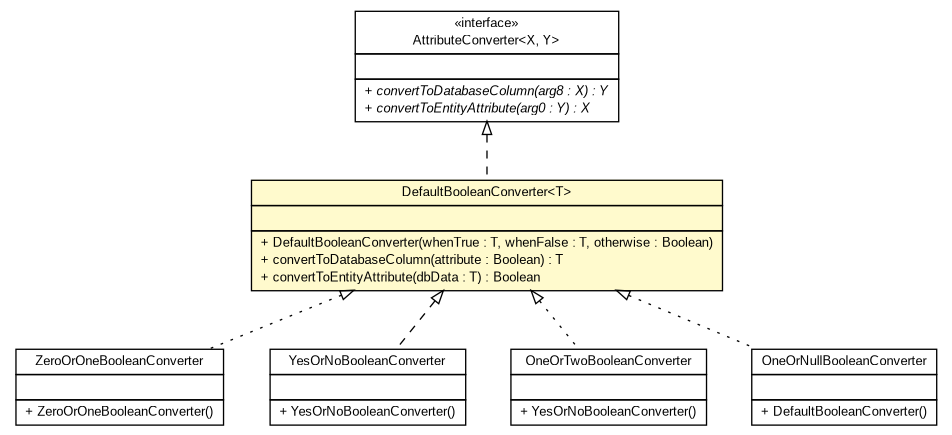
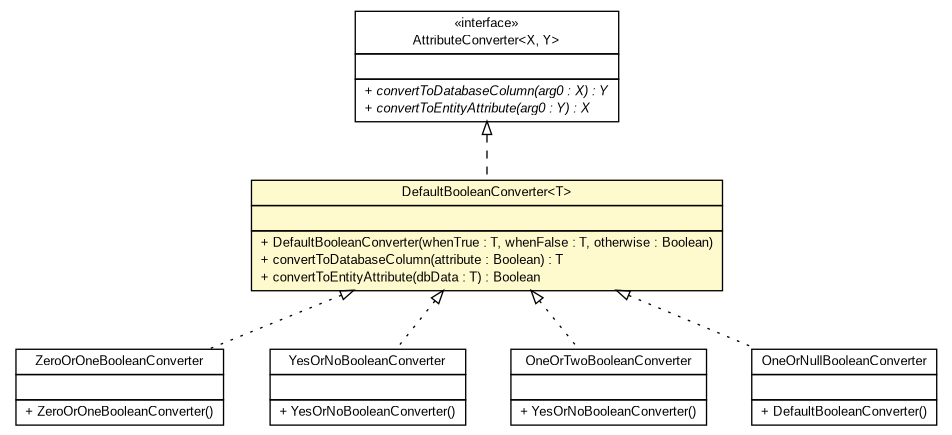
(487, 91) -> (487, 91)
(416, 325) -> (416, 325)
